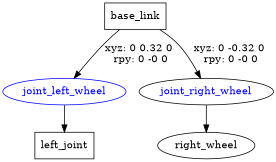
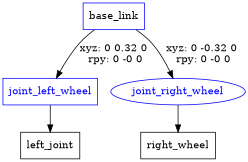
(135, 16) -> (114, 16)
(64, 92) -> (50, 92)
(206, 92) -> (178, 92)
(206, 146) -> (178, 146)
